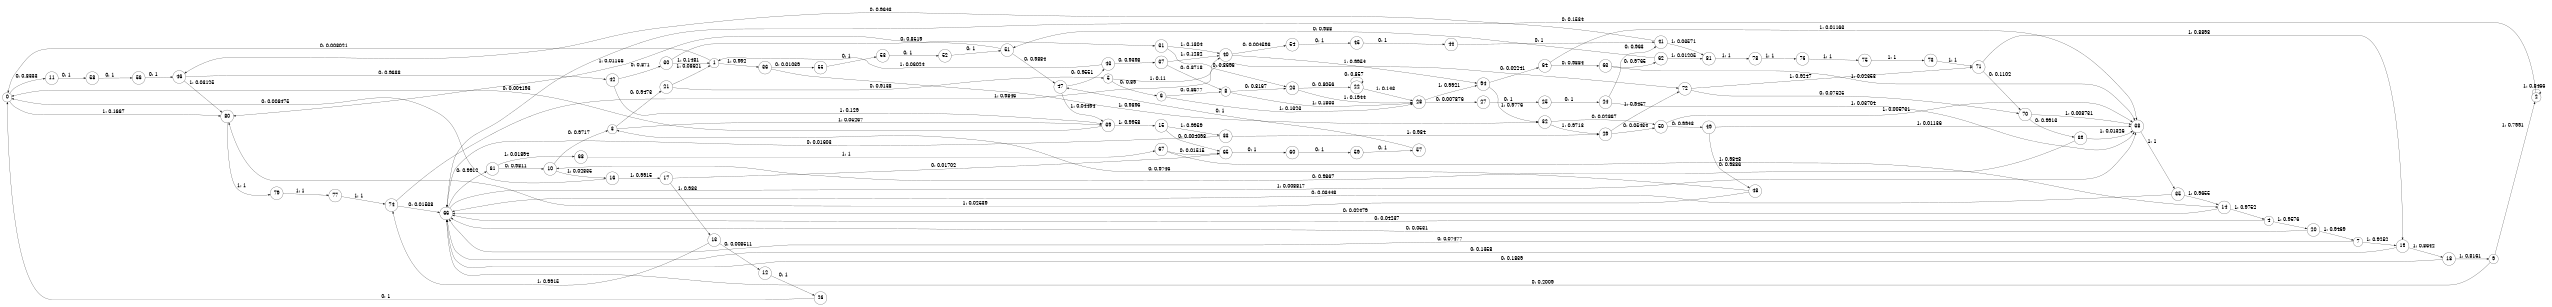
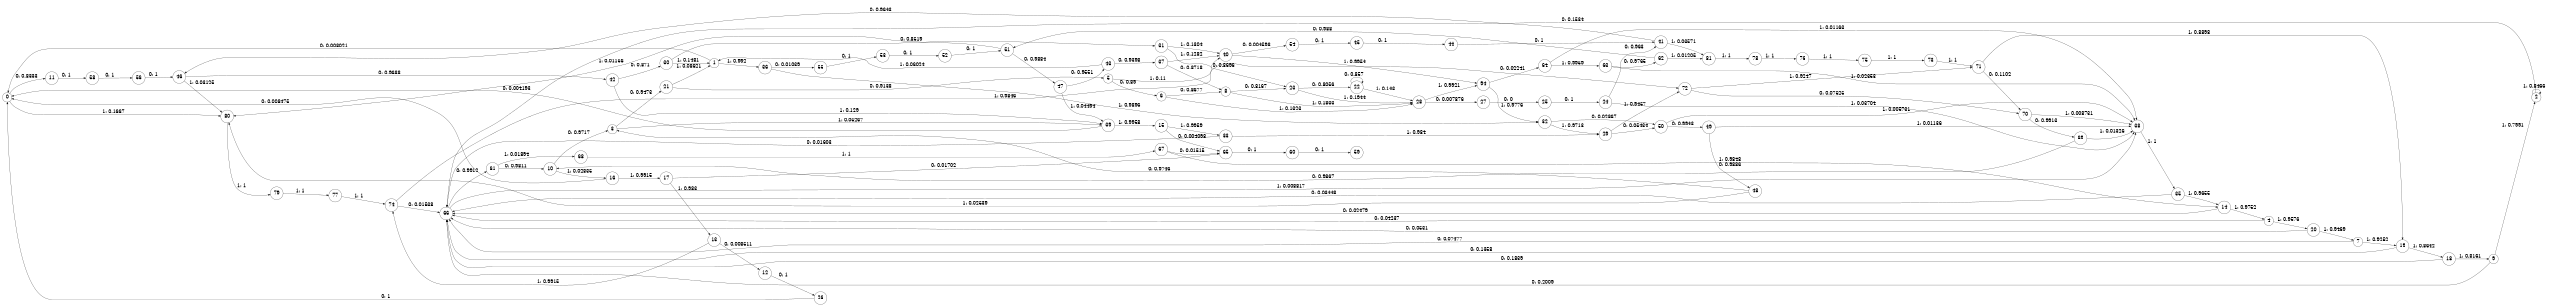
(1575, 63) -> (1575, 63)
(1514, 100) -> (1514, 100)
(1419, 150) -> none
